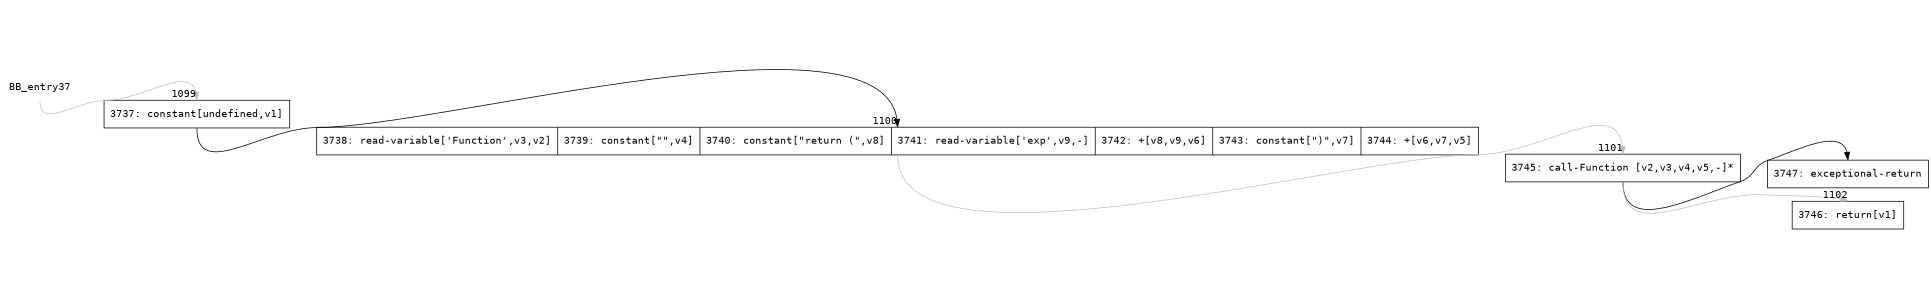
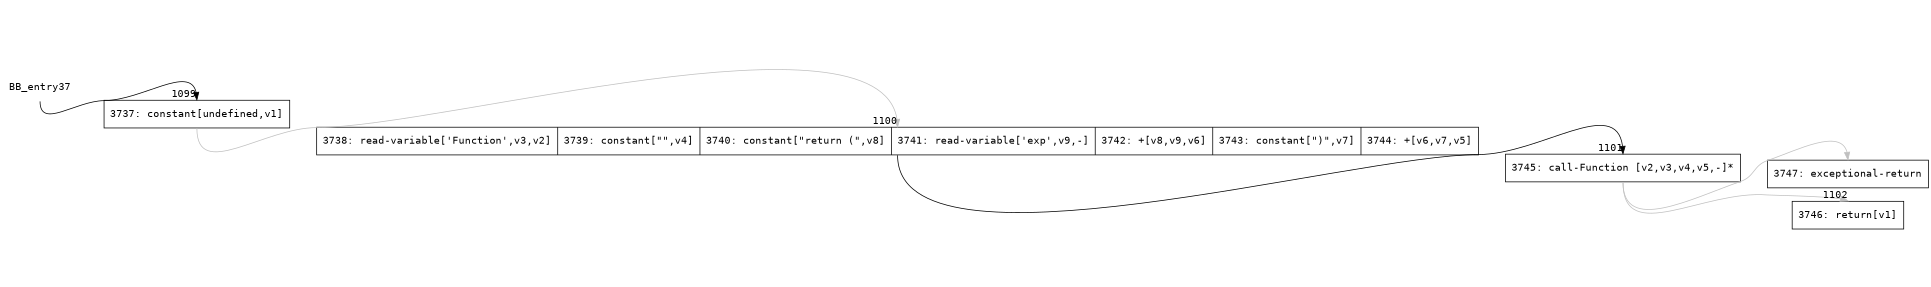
(546, 95) -> (546, 95)
(117, 99) -> (117, 99)
(1733, 184) -> (1733, 184)
(1255, 186) -> (1255, 186)
